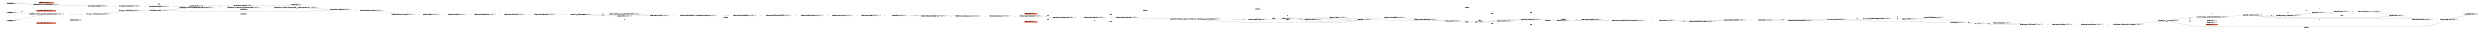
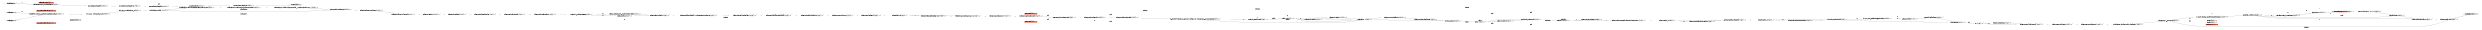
(2342, 12) -> (2342, 12)
